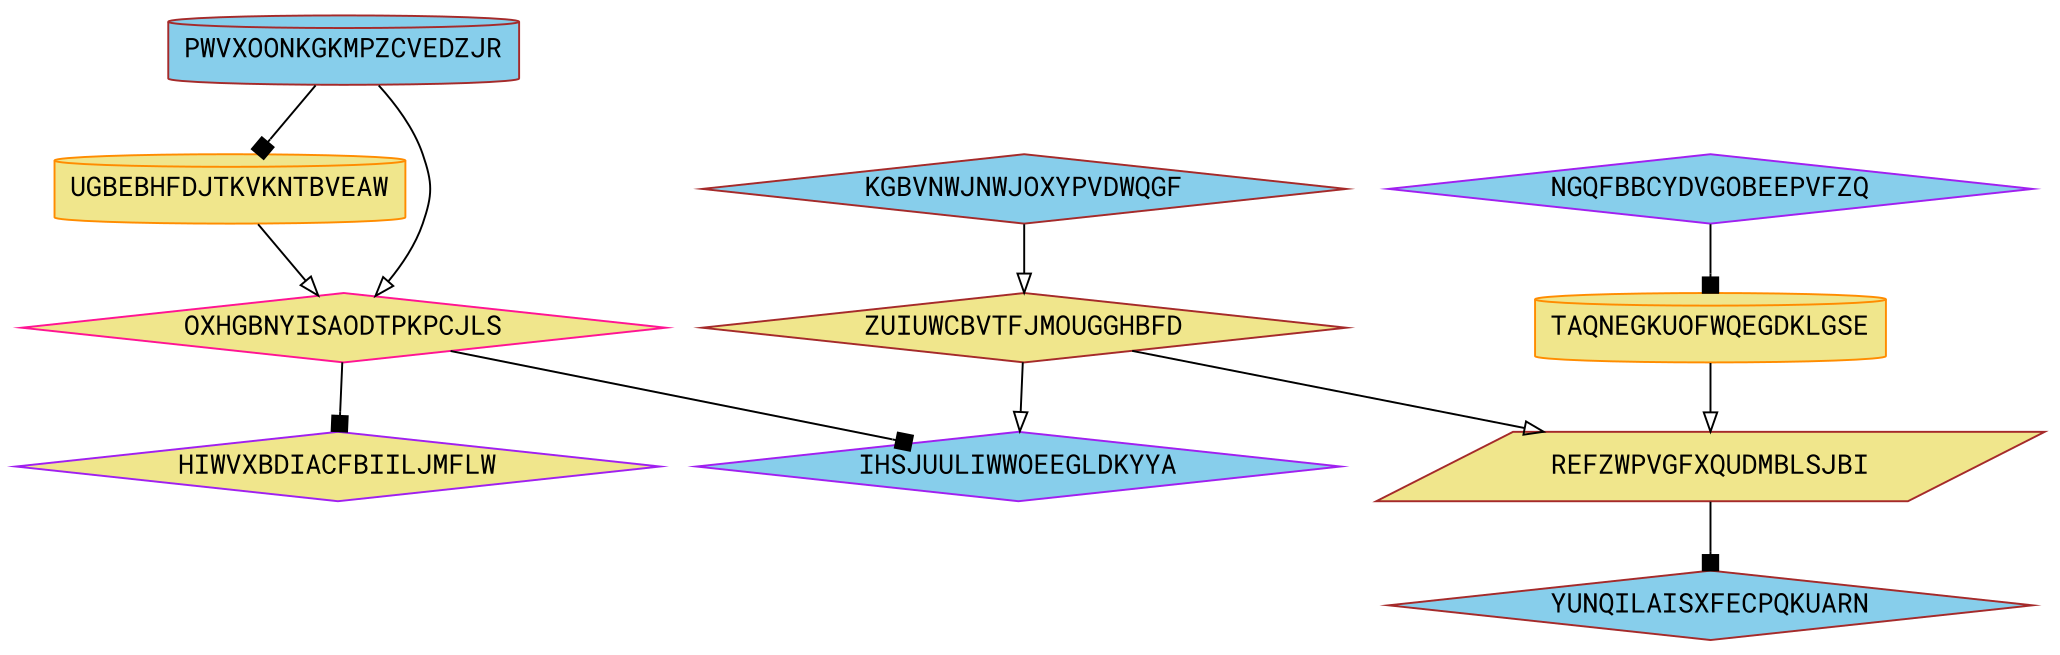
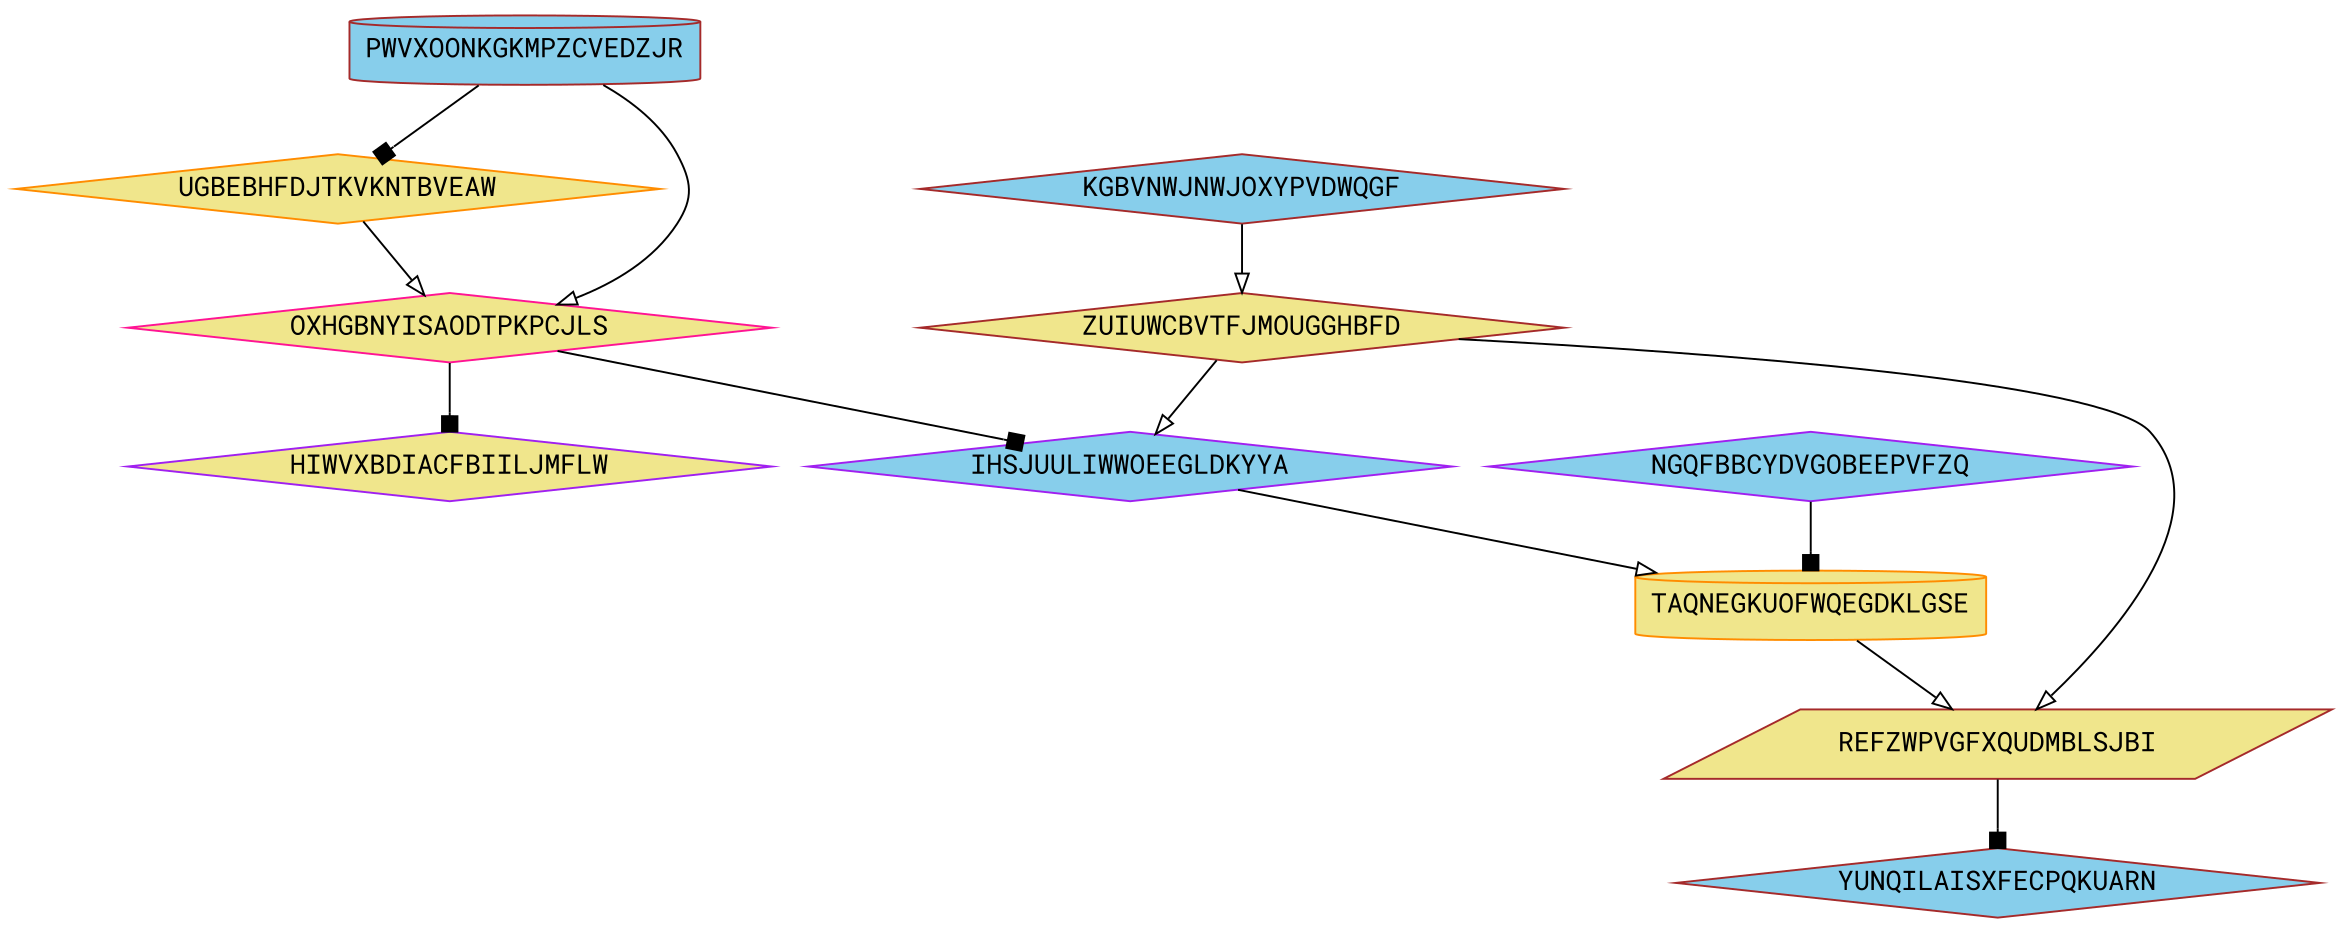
(230, 189) -> (338, 189)
none -> (1437, 529)
